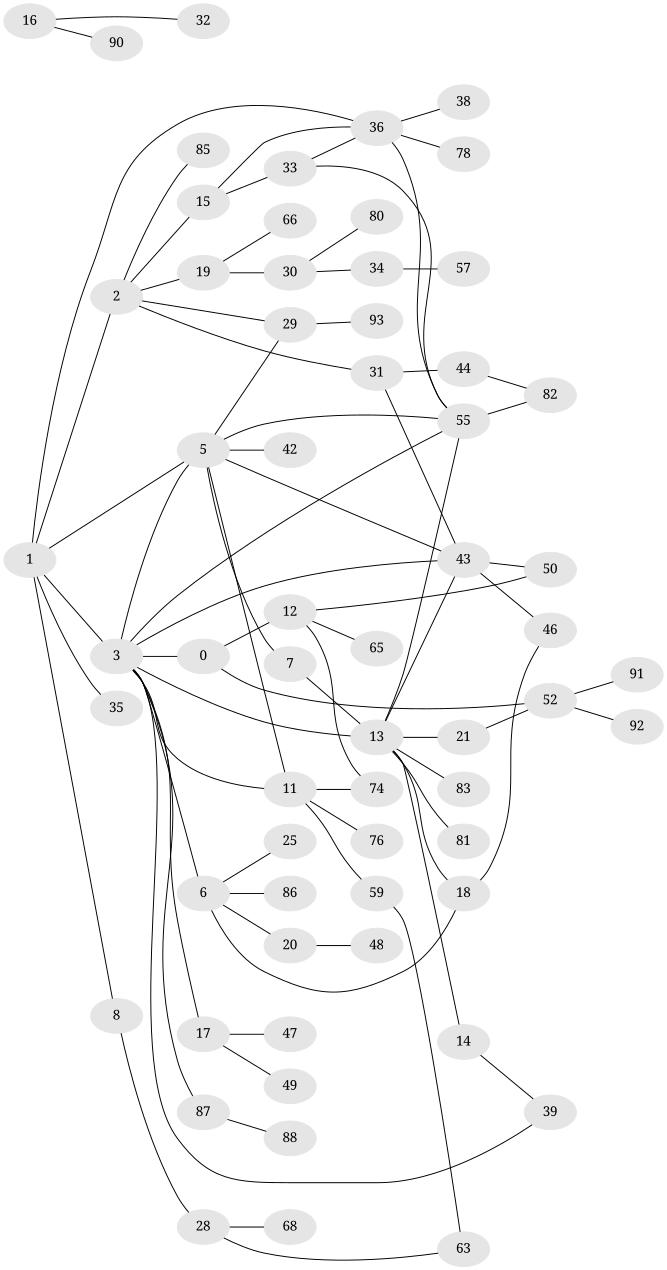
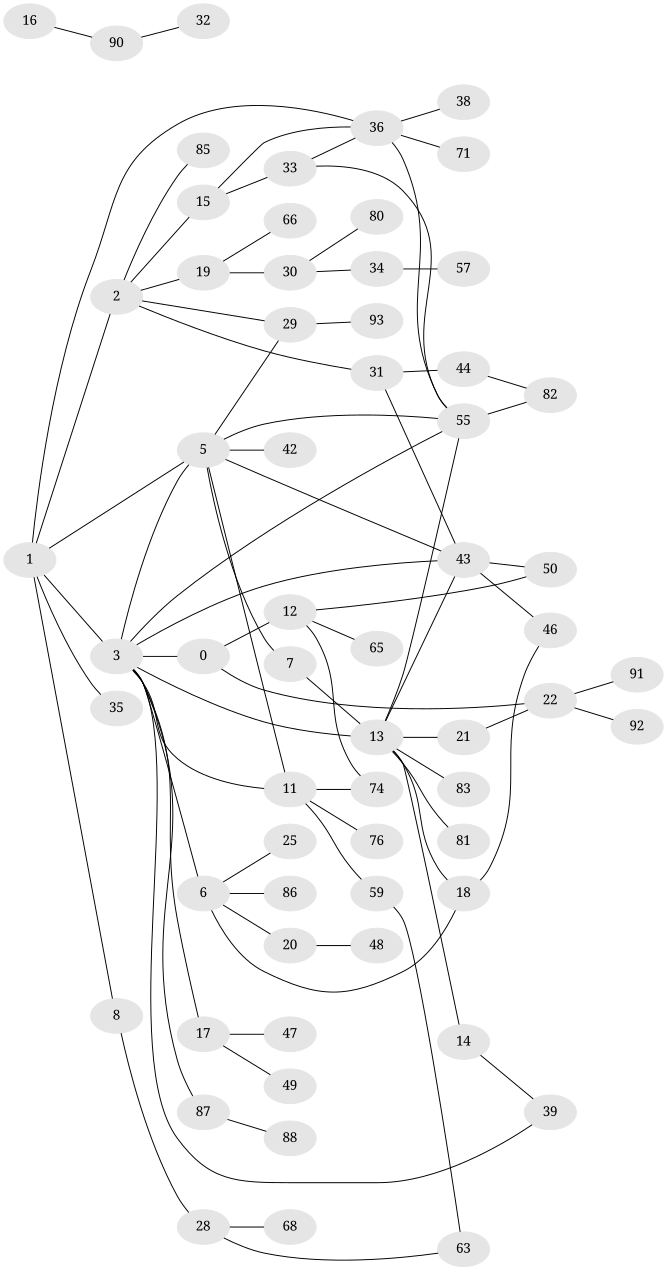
(117, 17) -> (160, 32)
(464, 154) -> (464, 154)
(550, 701) -> (550, 701)
